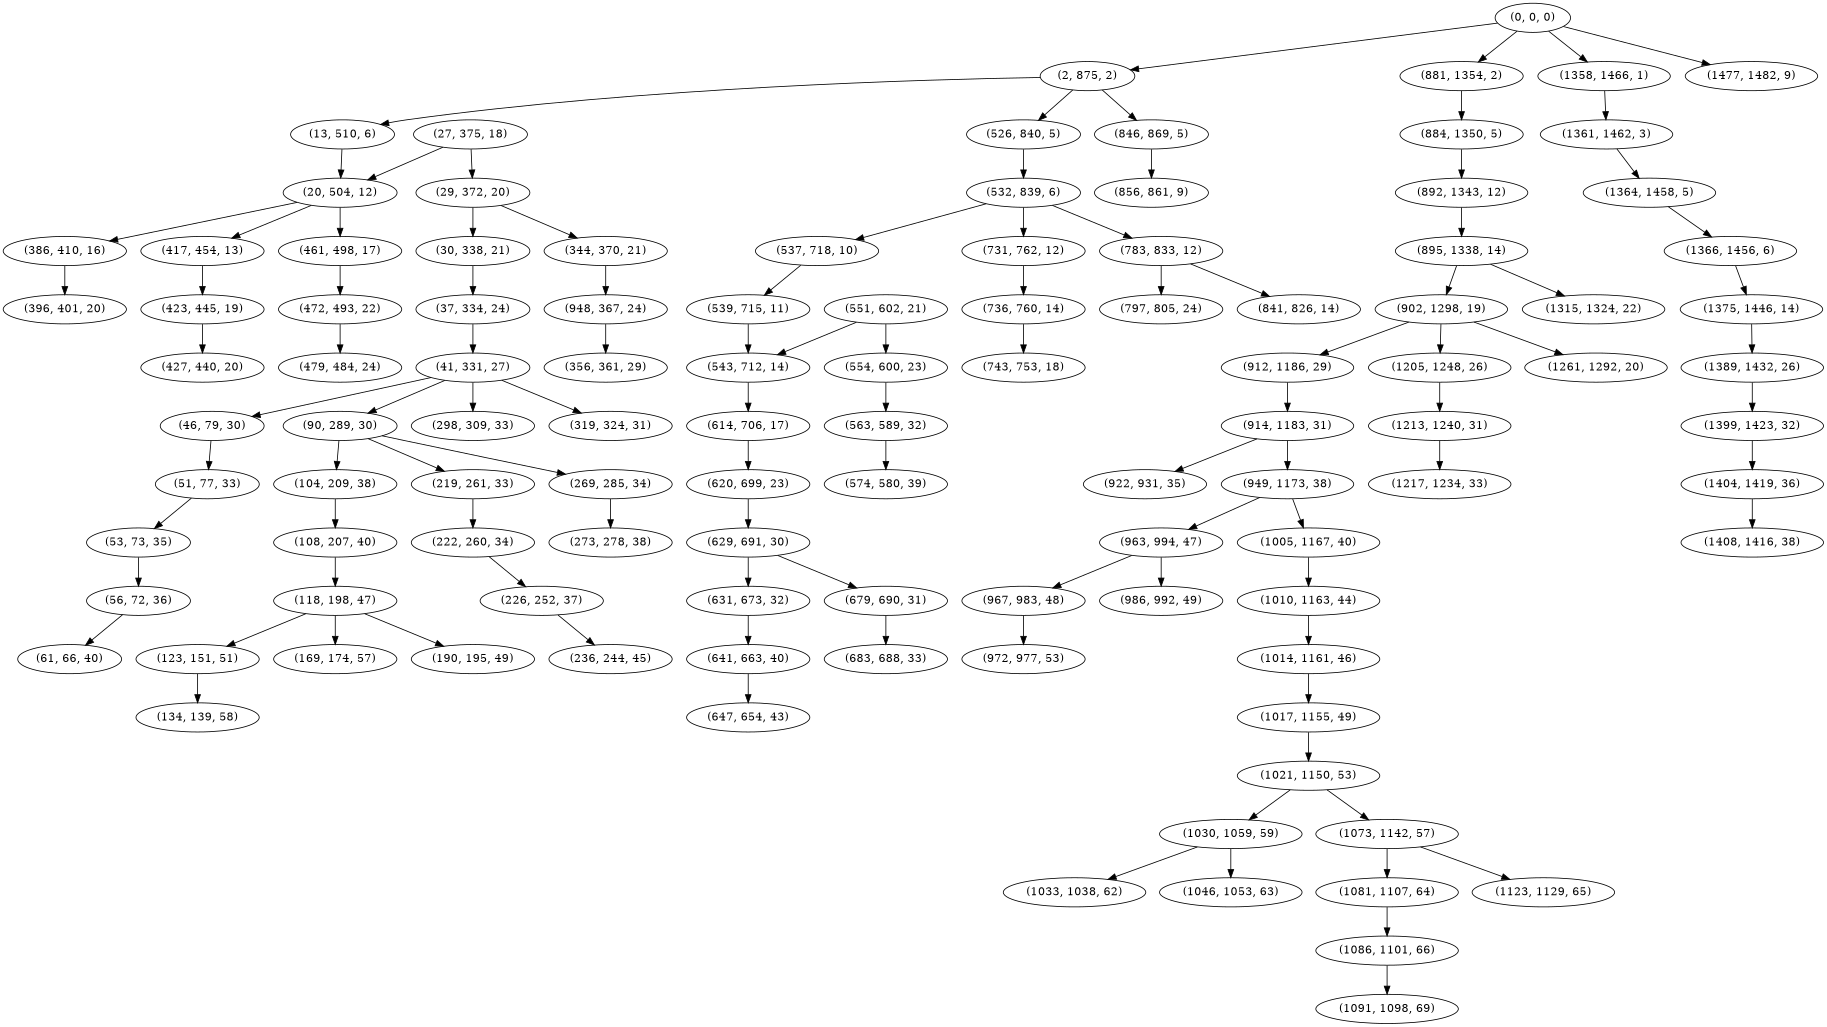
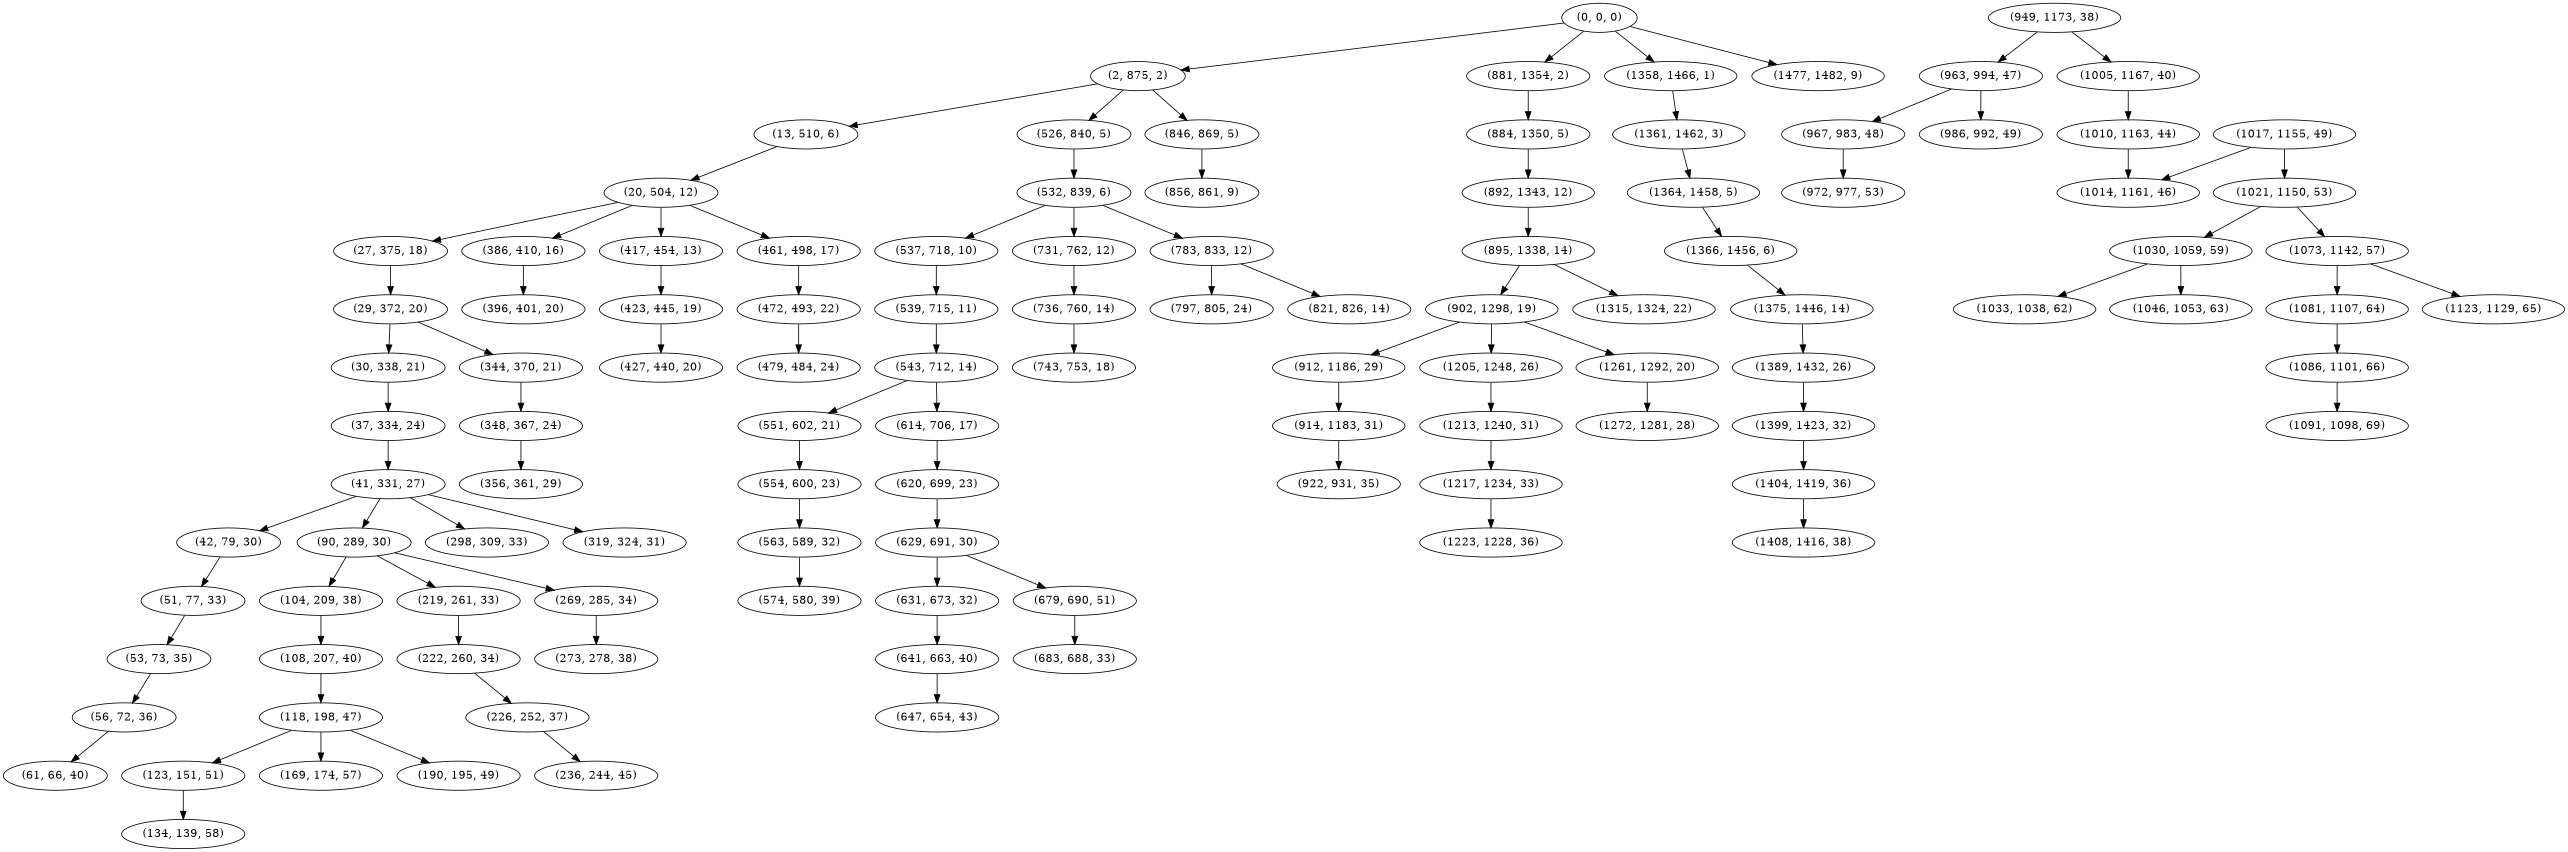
(409, 162) -> (529, 221)
(606, 309) -> (521, 426)
(1299, 309) -> (1349, 309)
(821, 337) -> (872, 395)
(212, 426) -> (229, 543)
none -> (1647, 426)
(1287, 451) -> none
none -> (1491, 543)
(886, 601) -> (1075, 601)
(1309, 684) -> (2210, 162)
